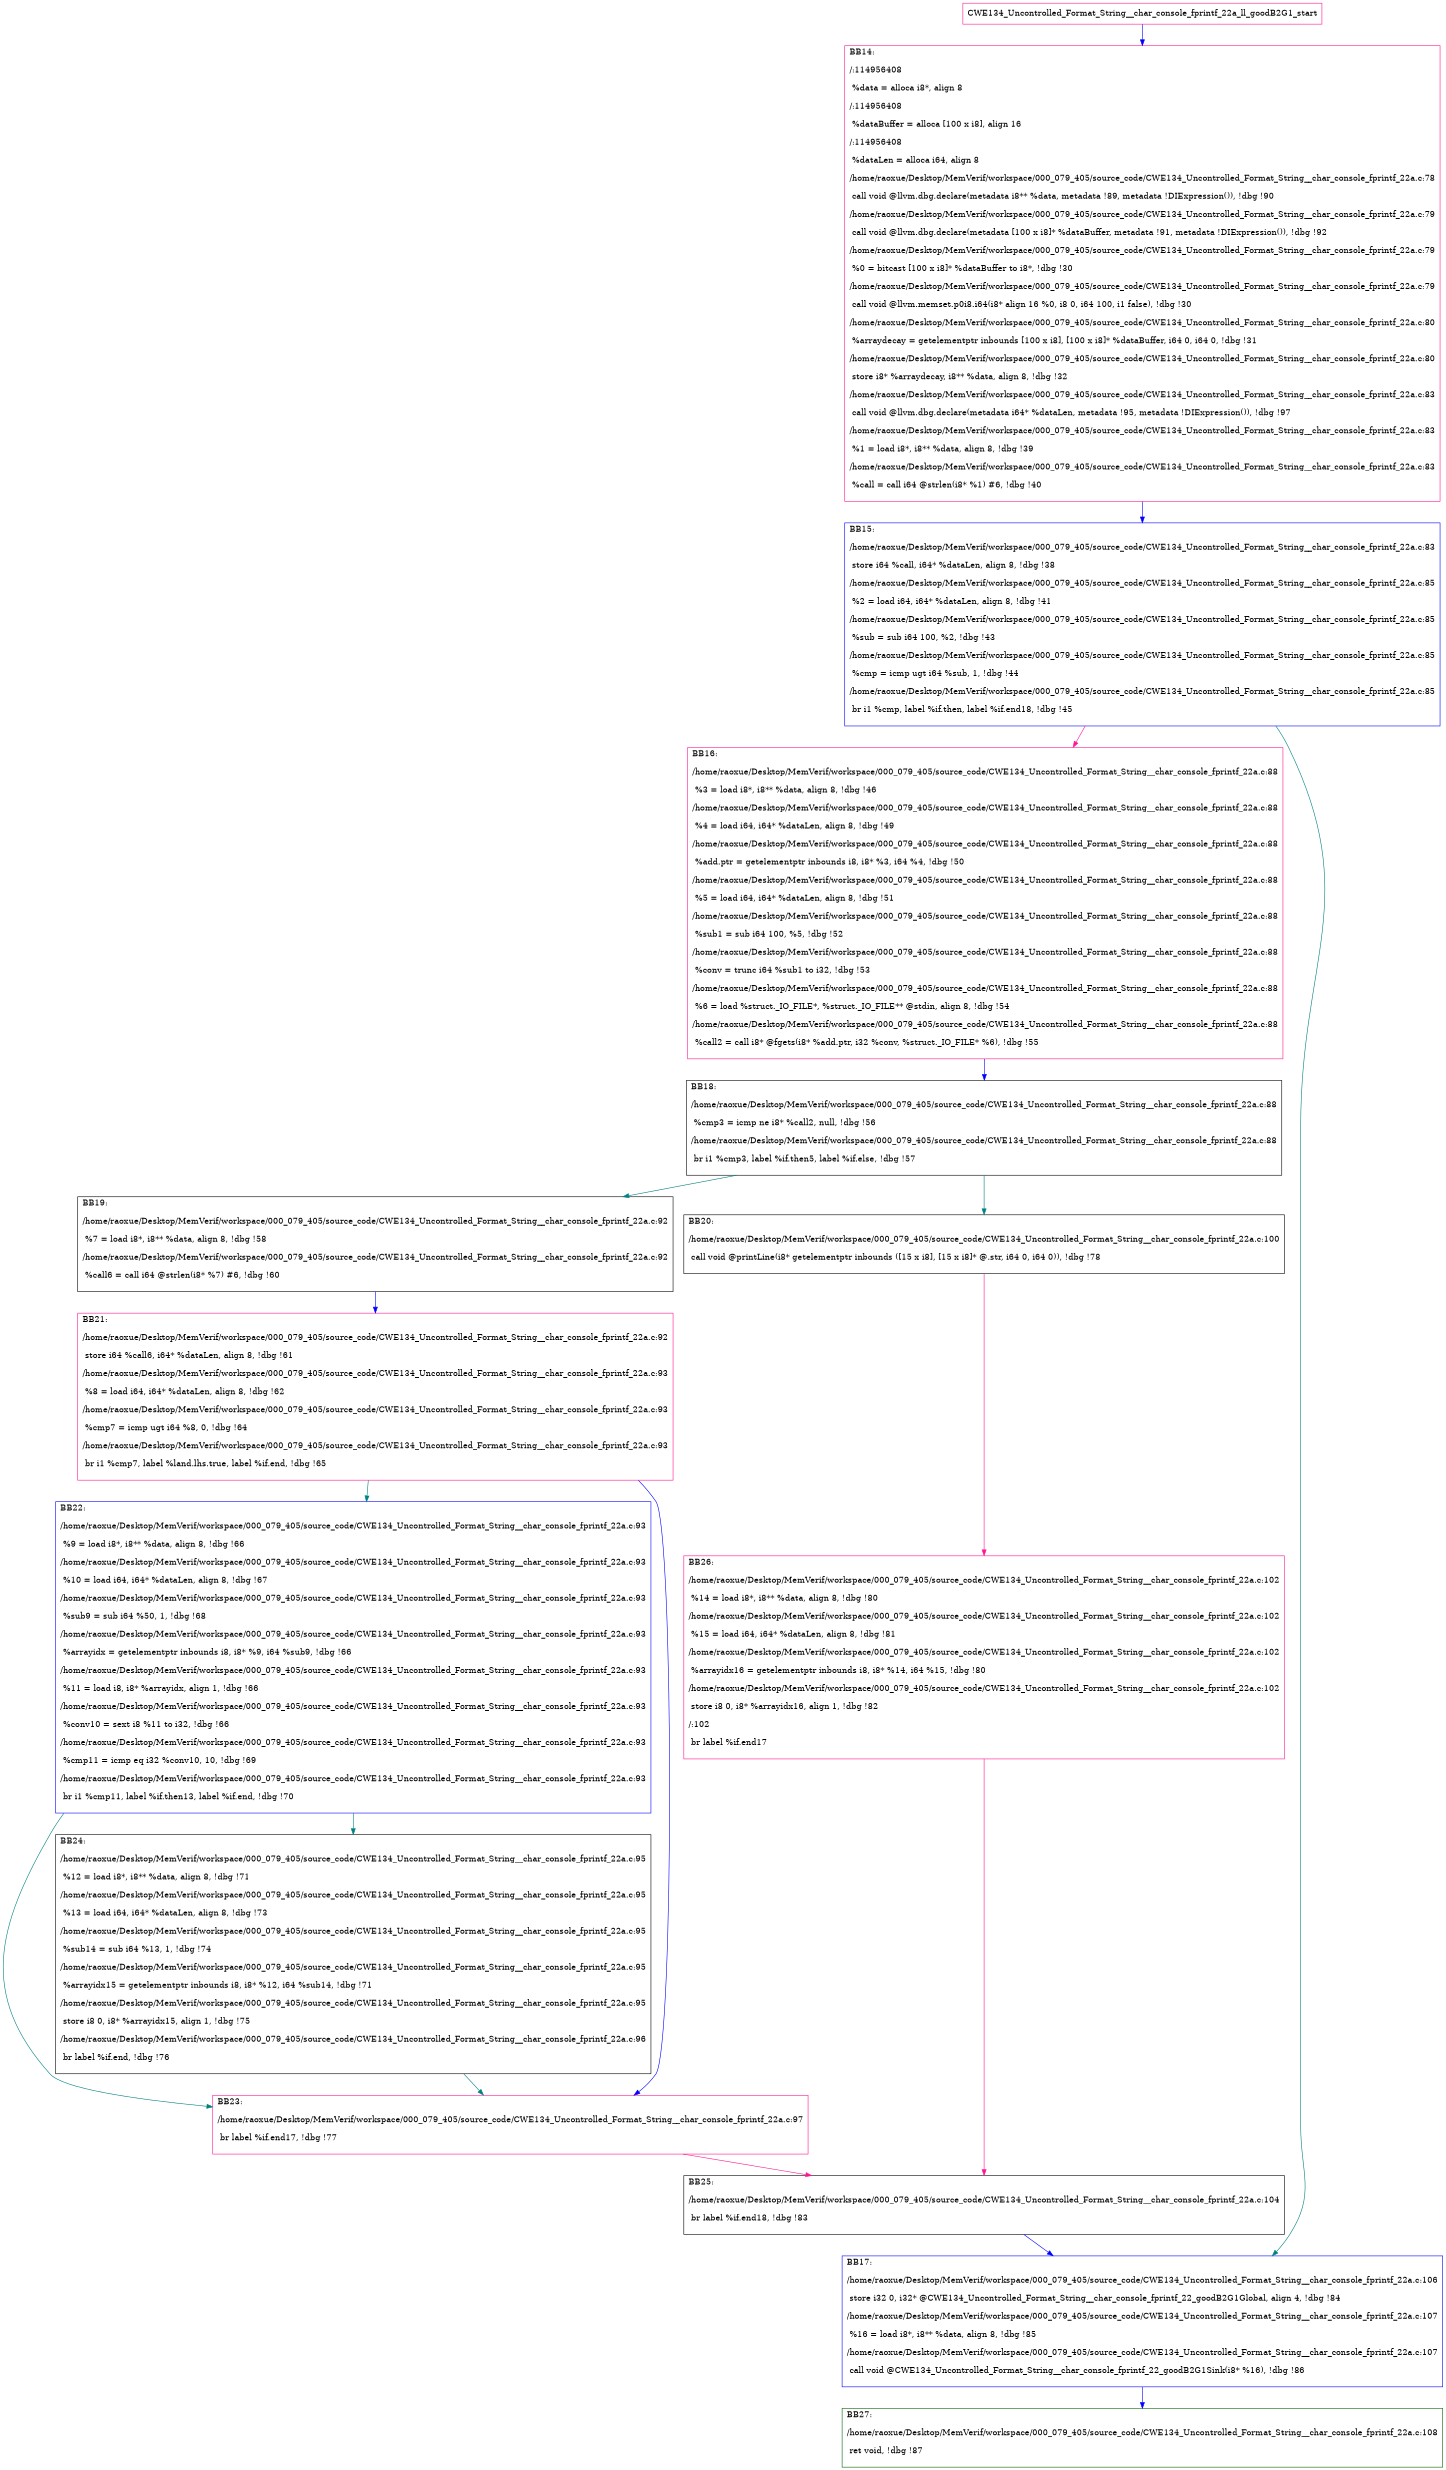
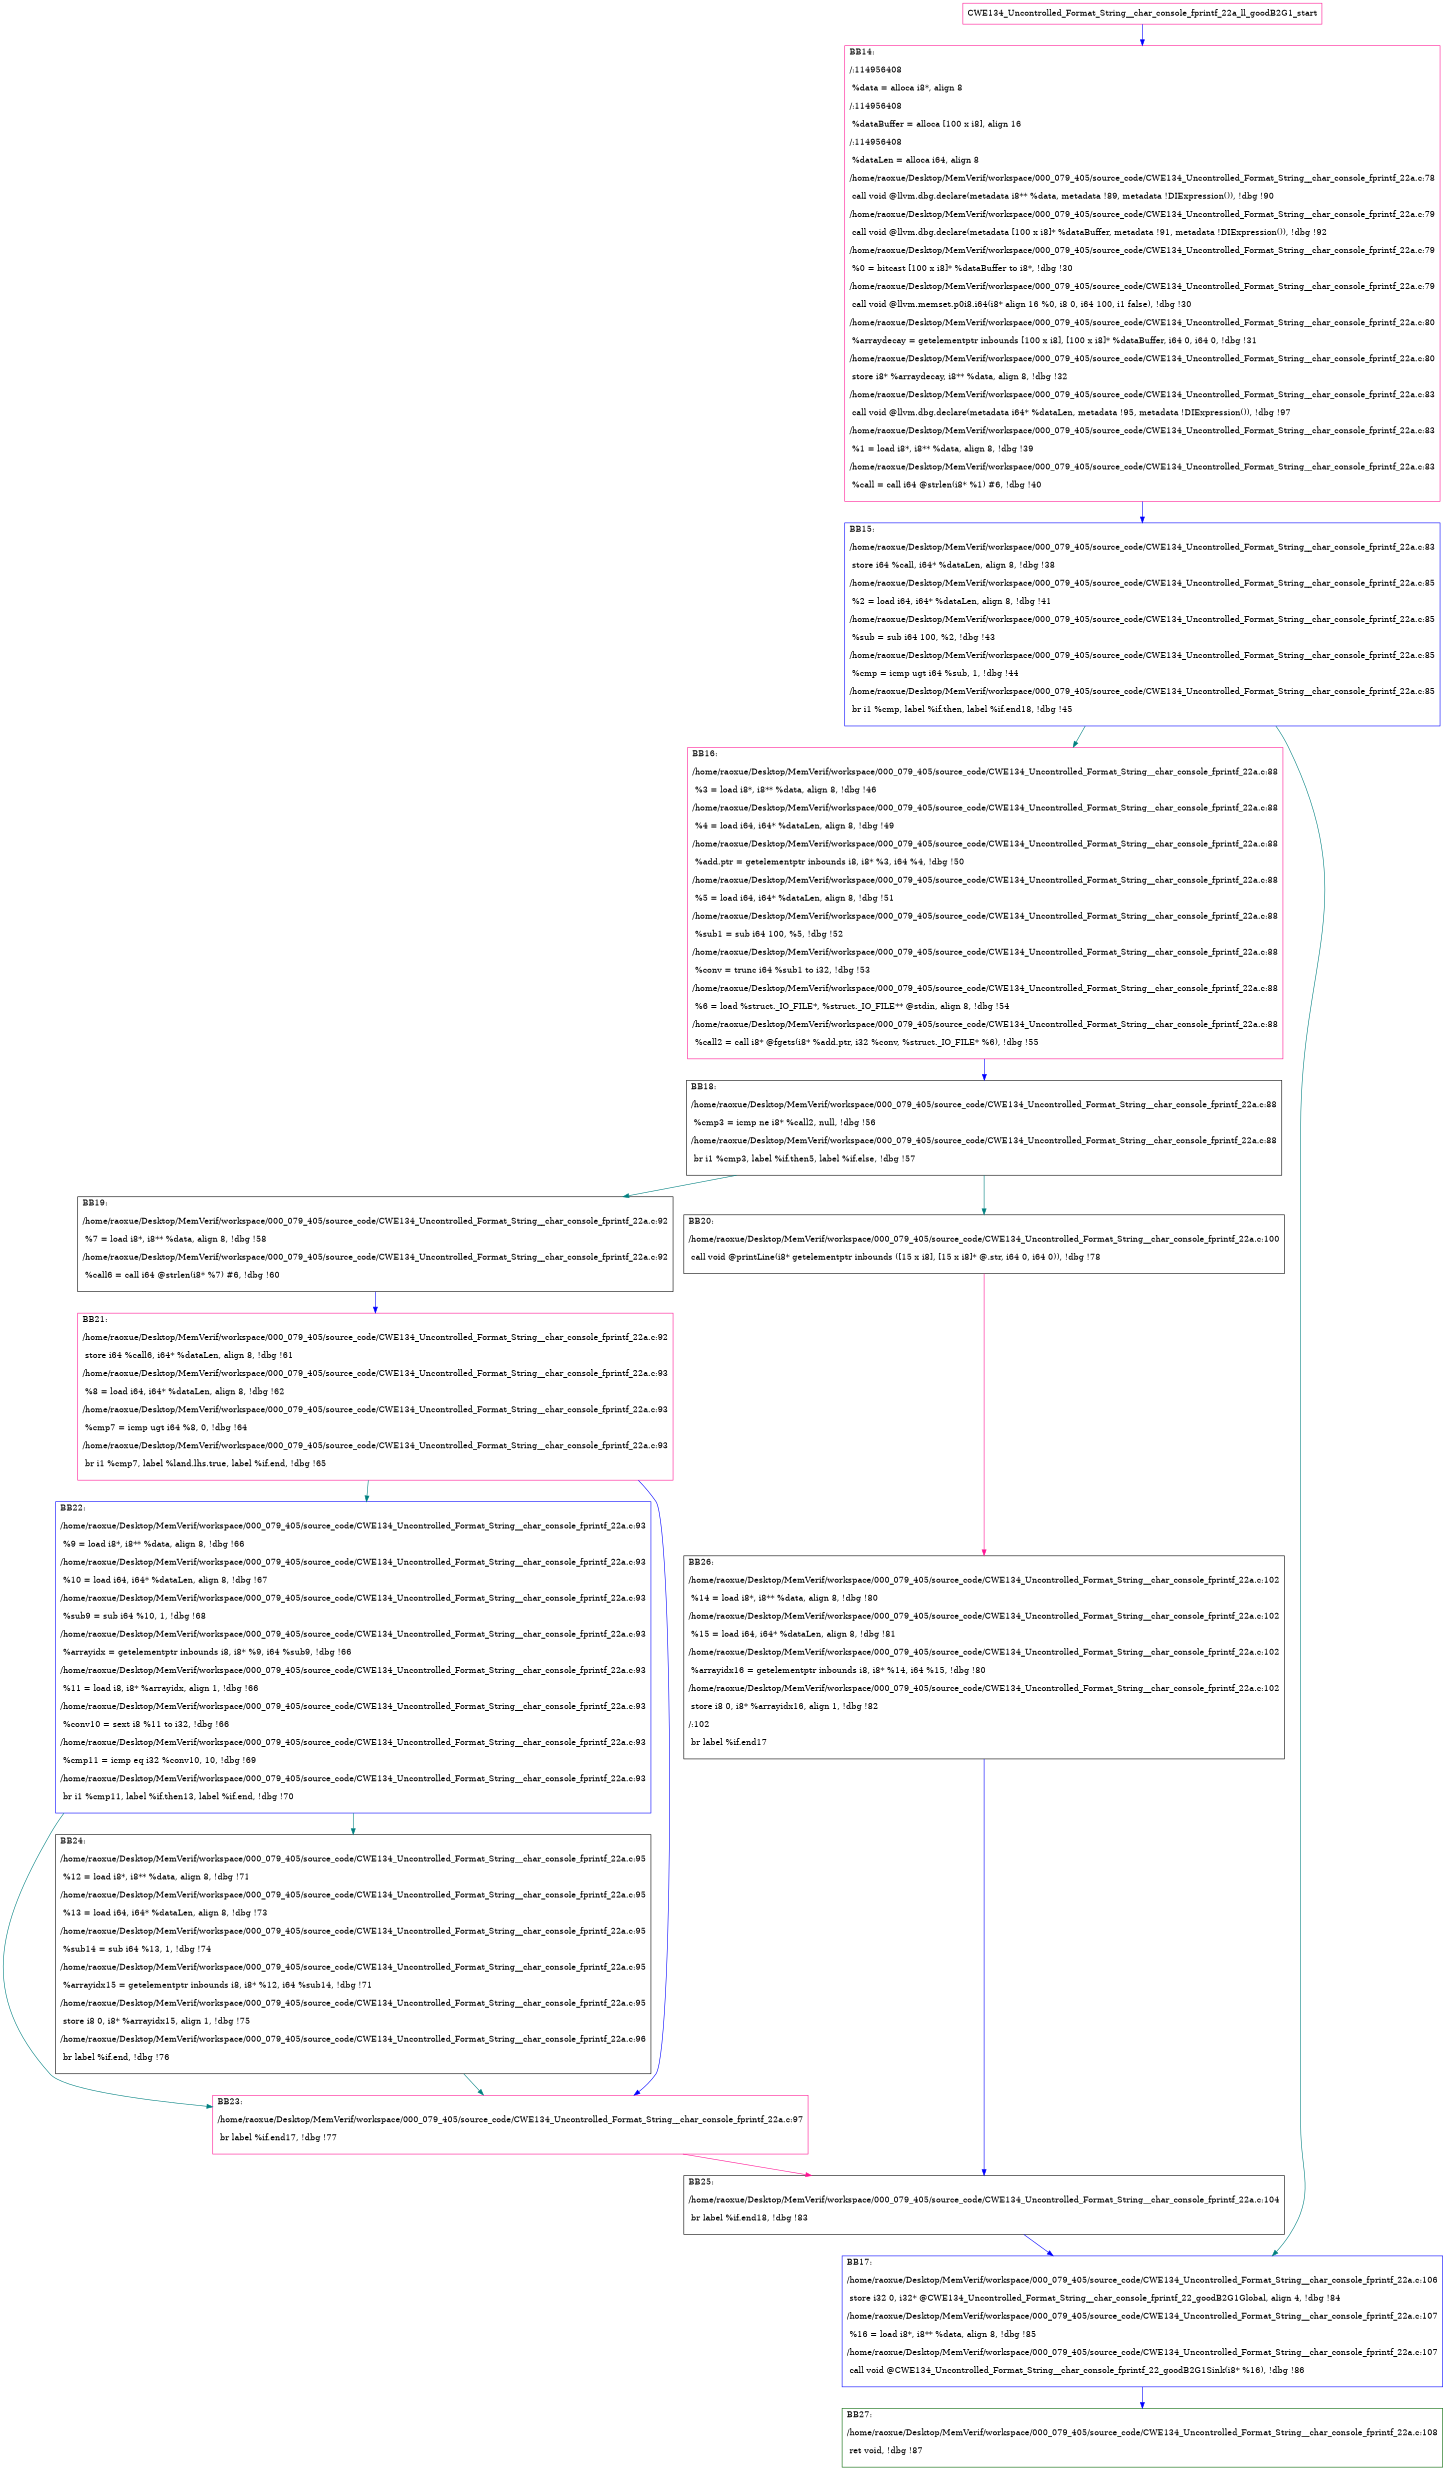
(1081, 734) -> (1081, 734)
(133, 1616) -> (133, 1616)
(984, 1657) -> (984, 1657)
(984, 1964) -> (984, 1964)
